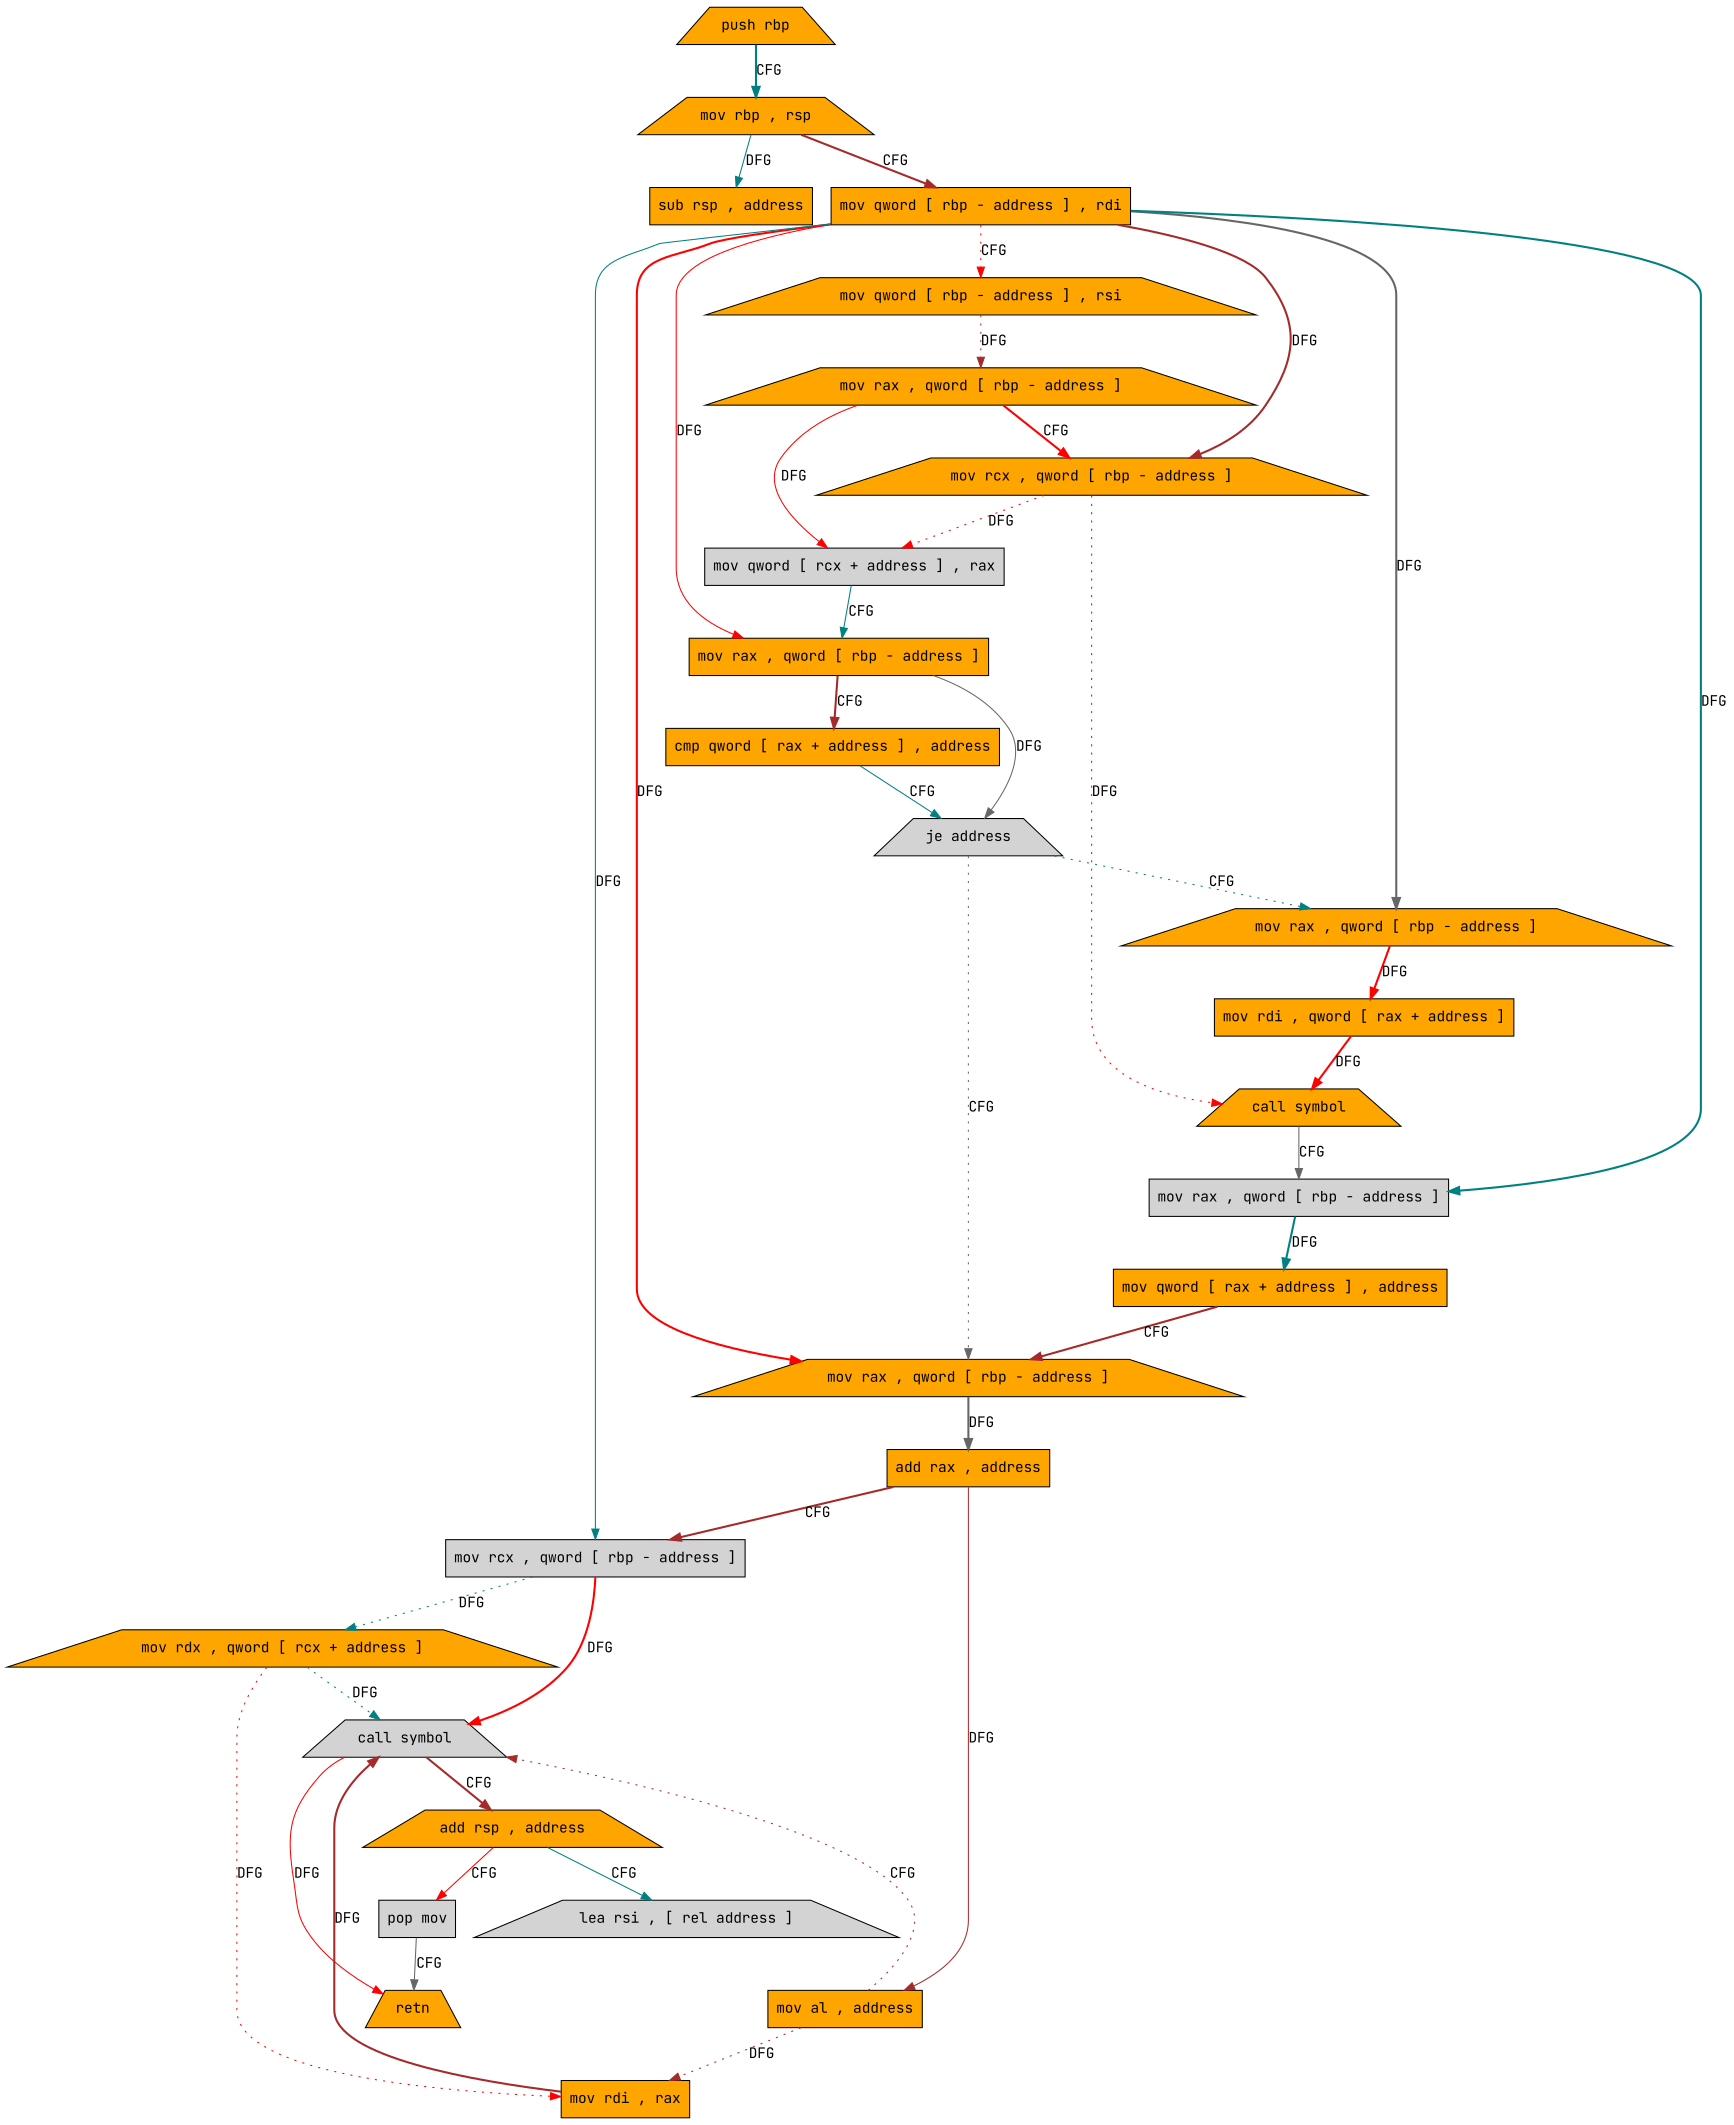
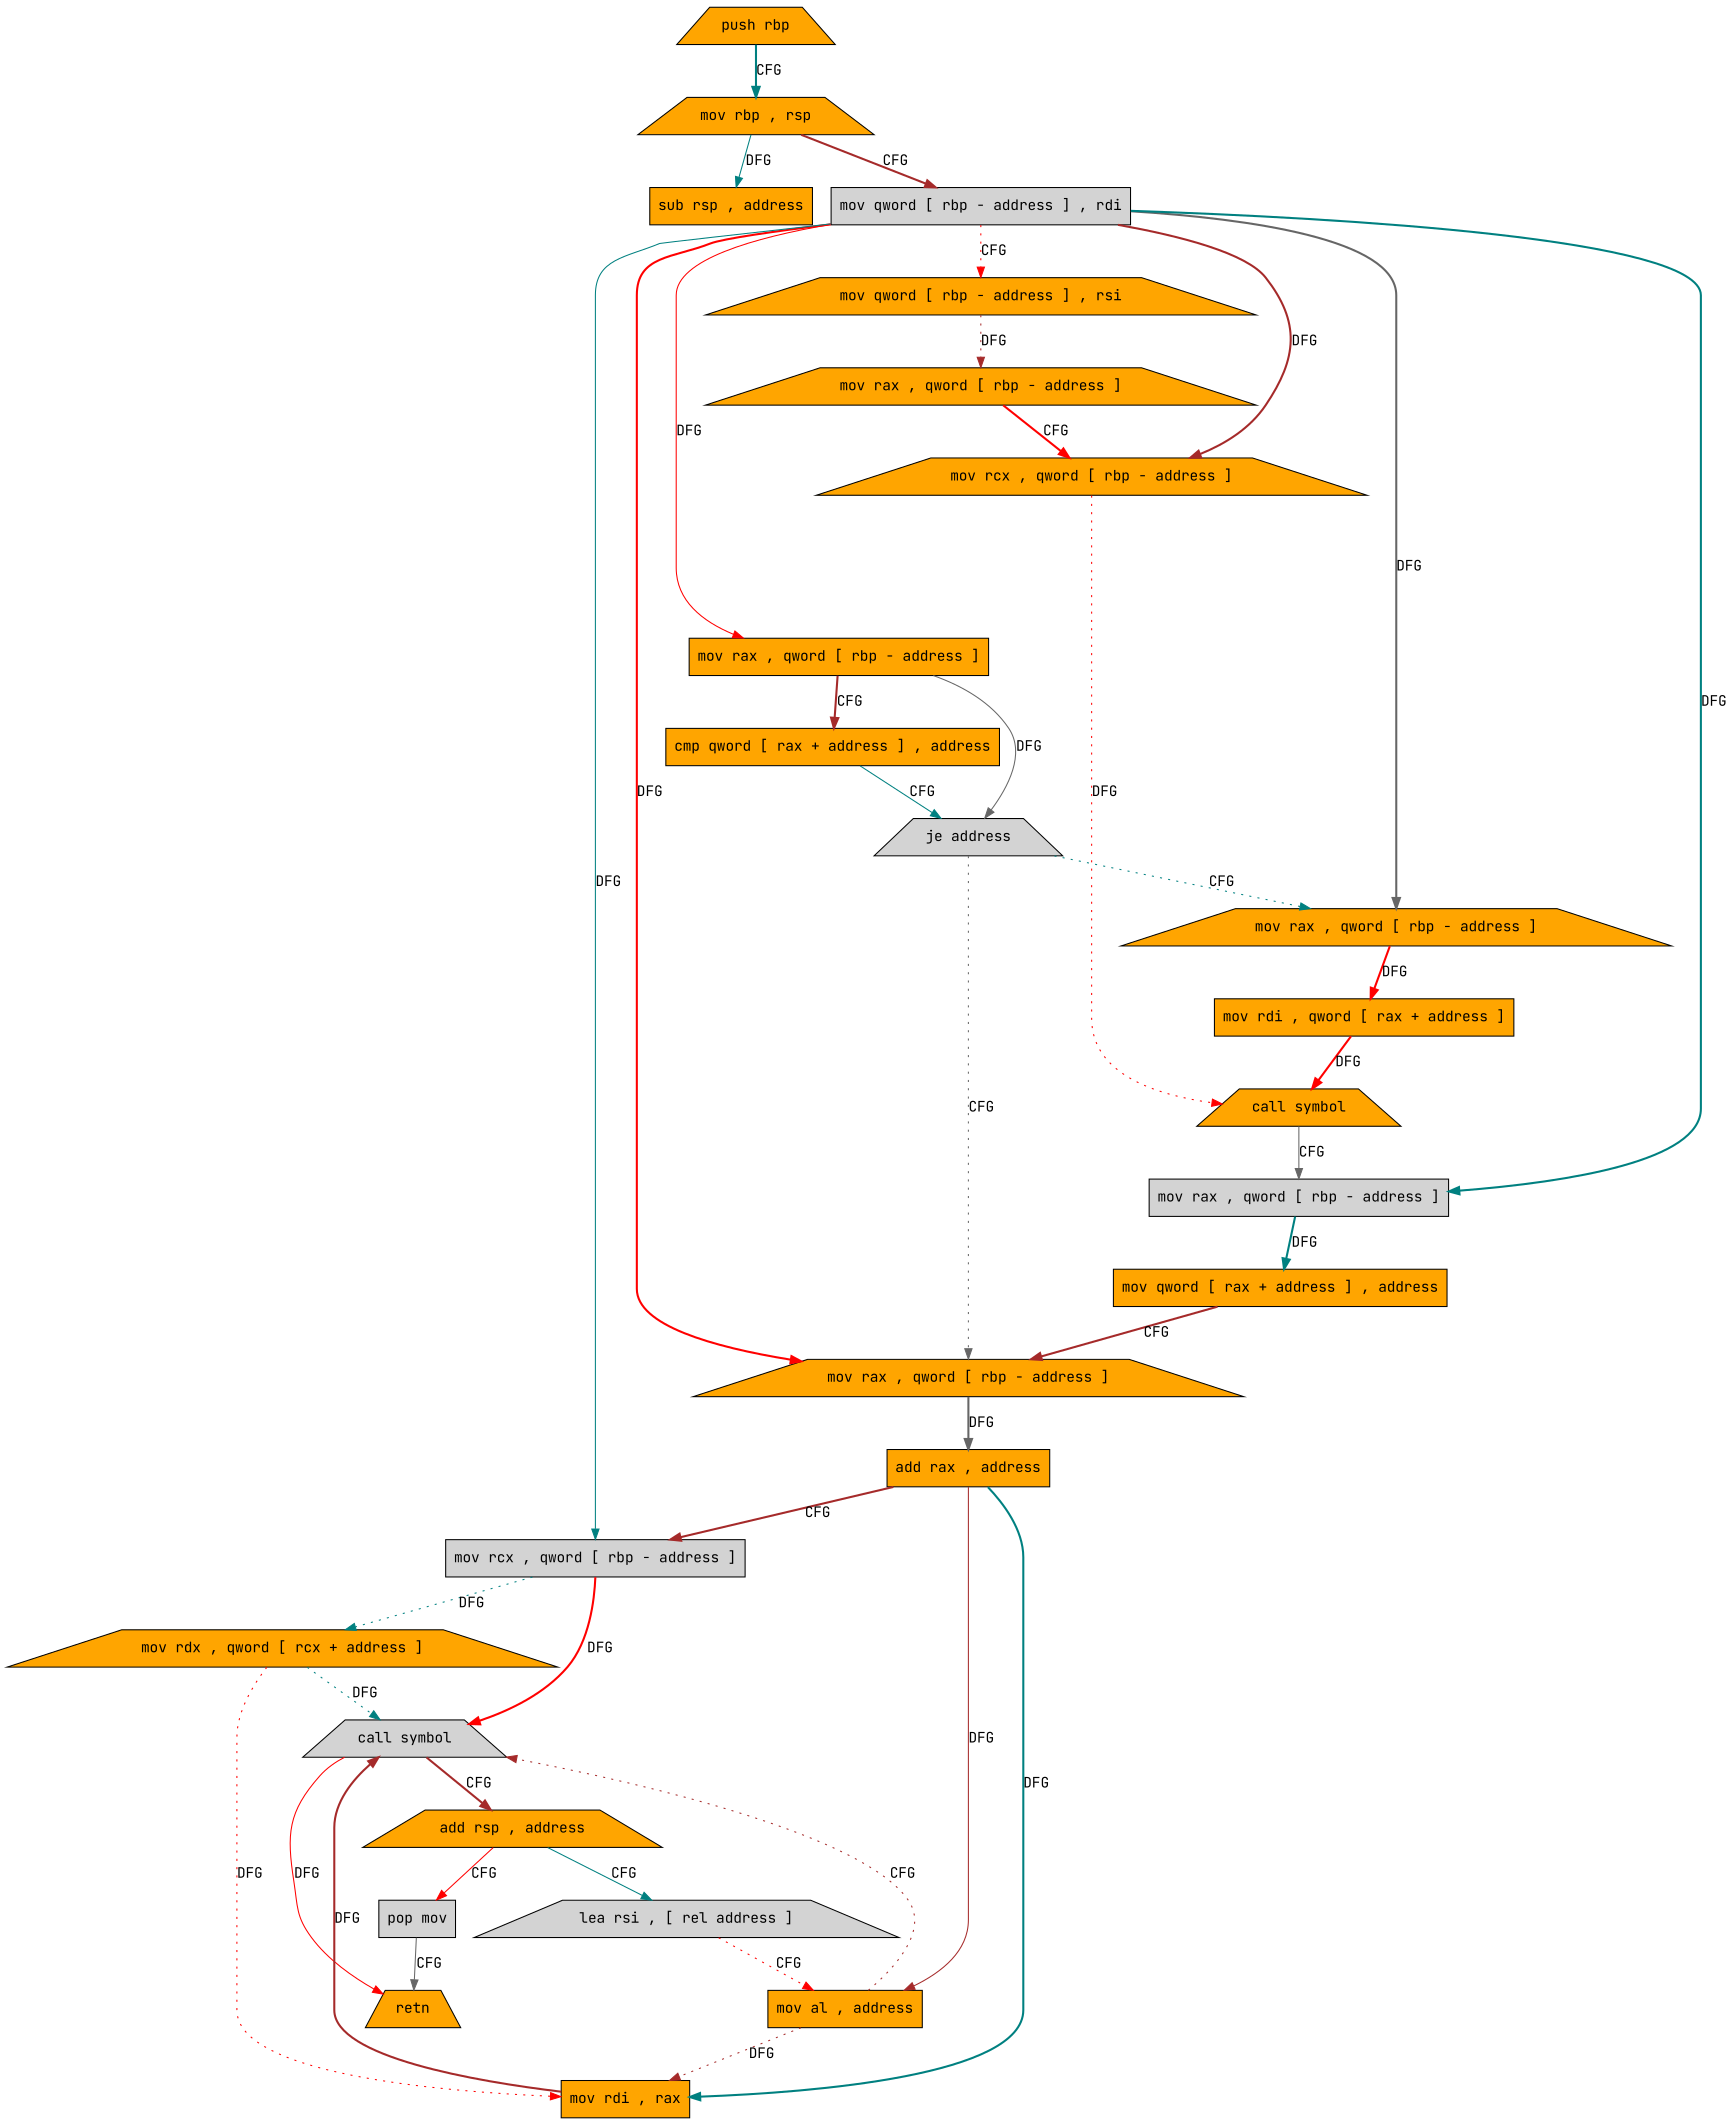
(981, 206) -> (981, 206)
(854, 567) -> none
none -> (1023, 1918)
none -> (761, 1962)
